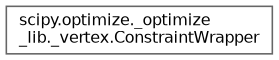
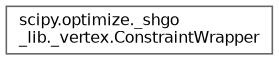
(139, 30) -> (139, 30)
